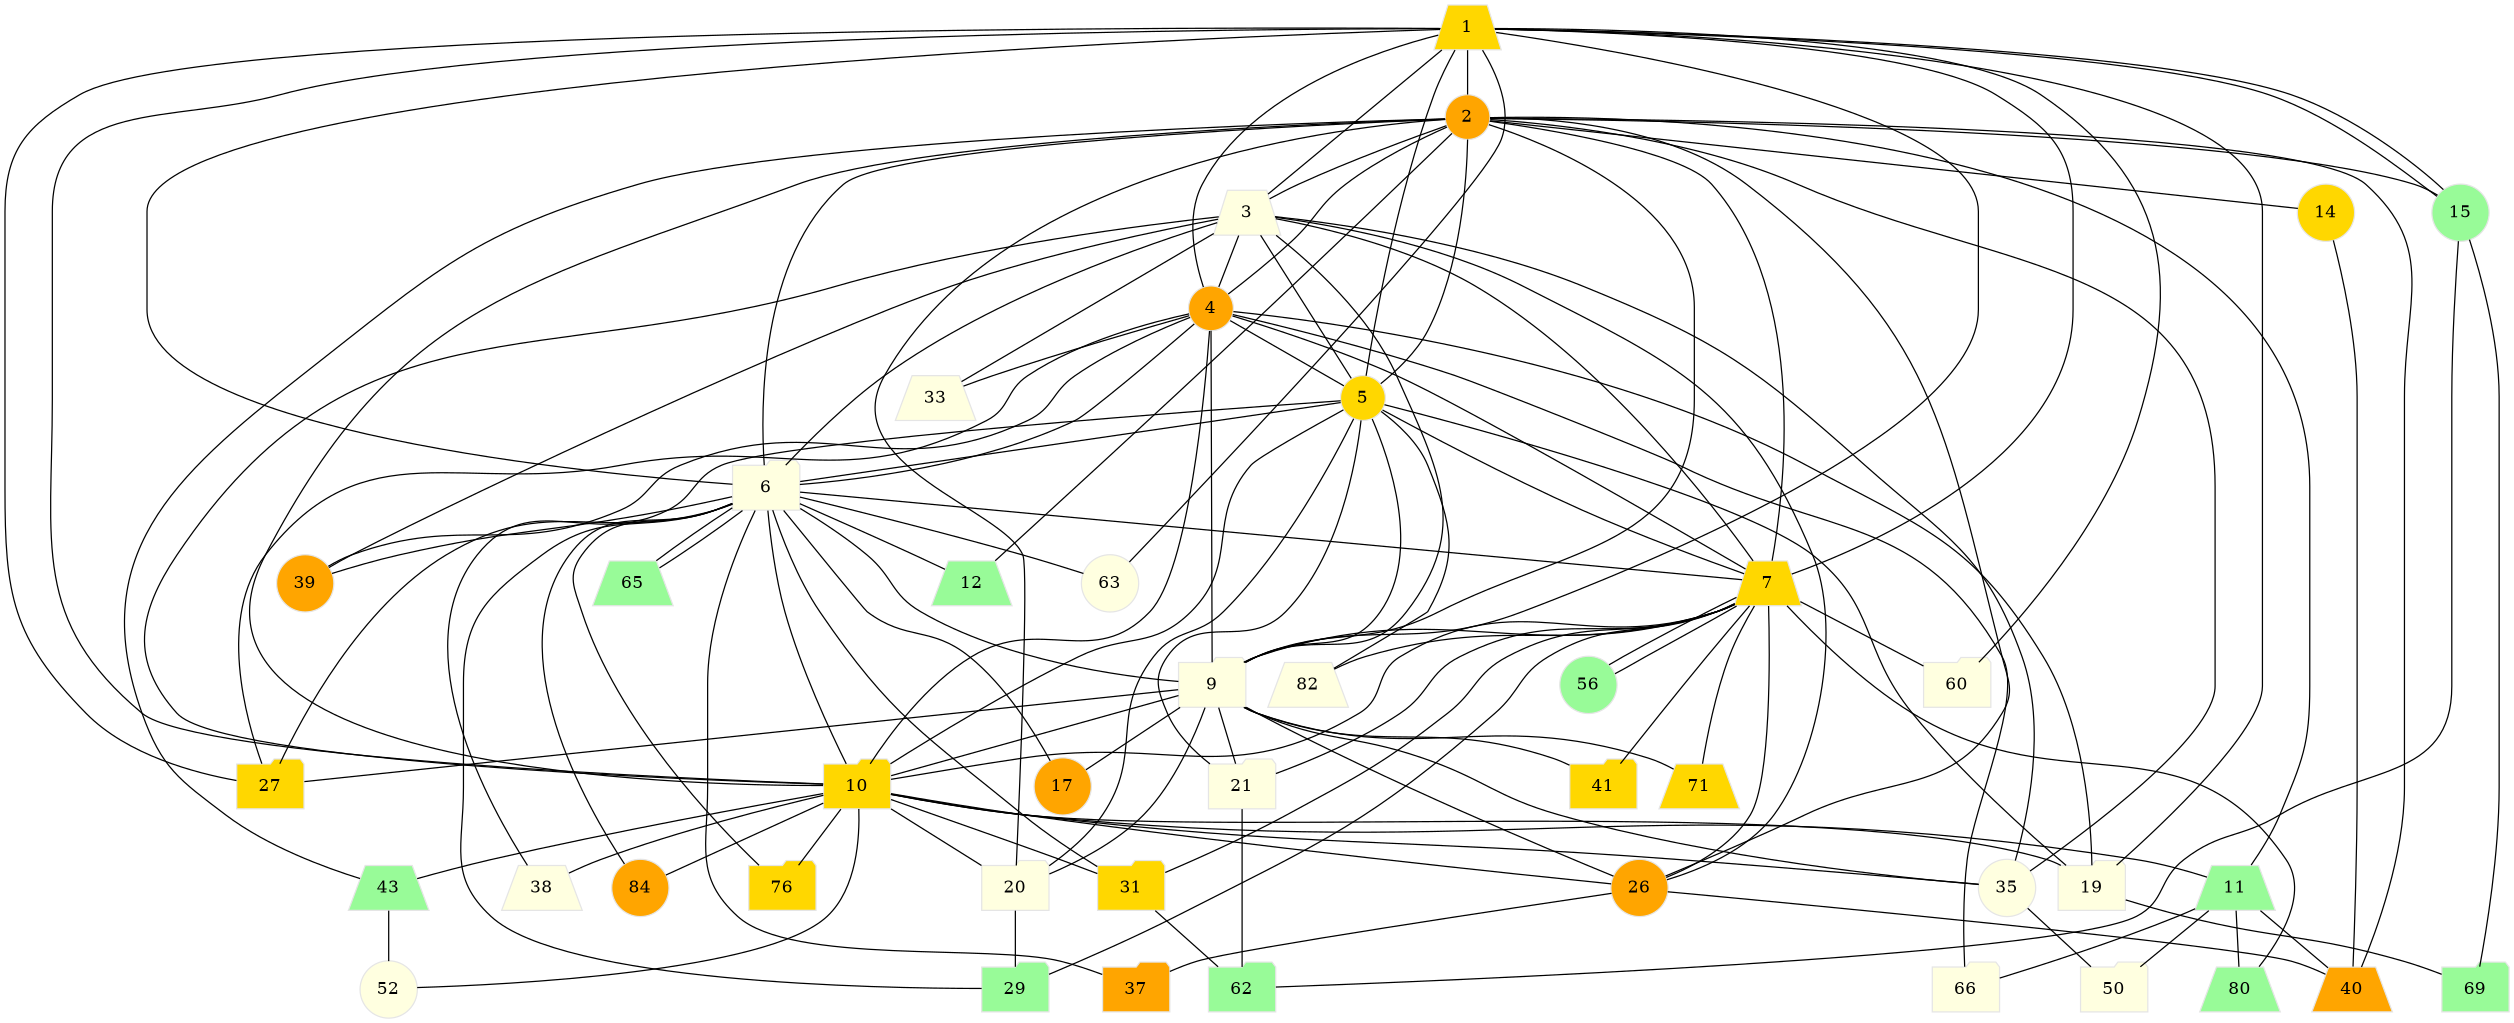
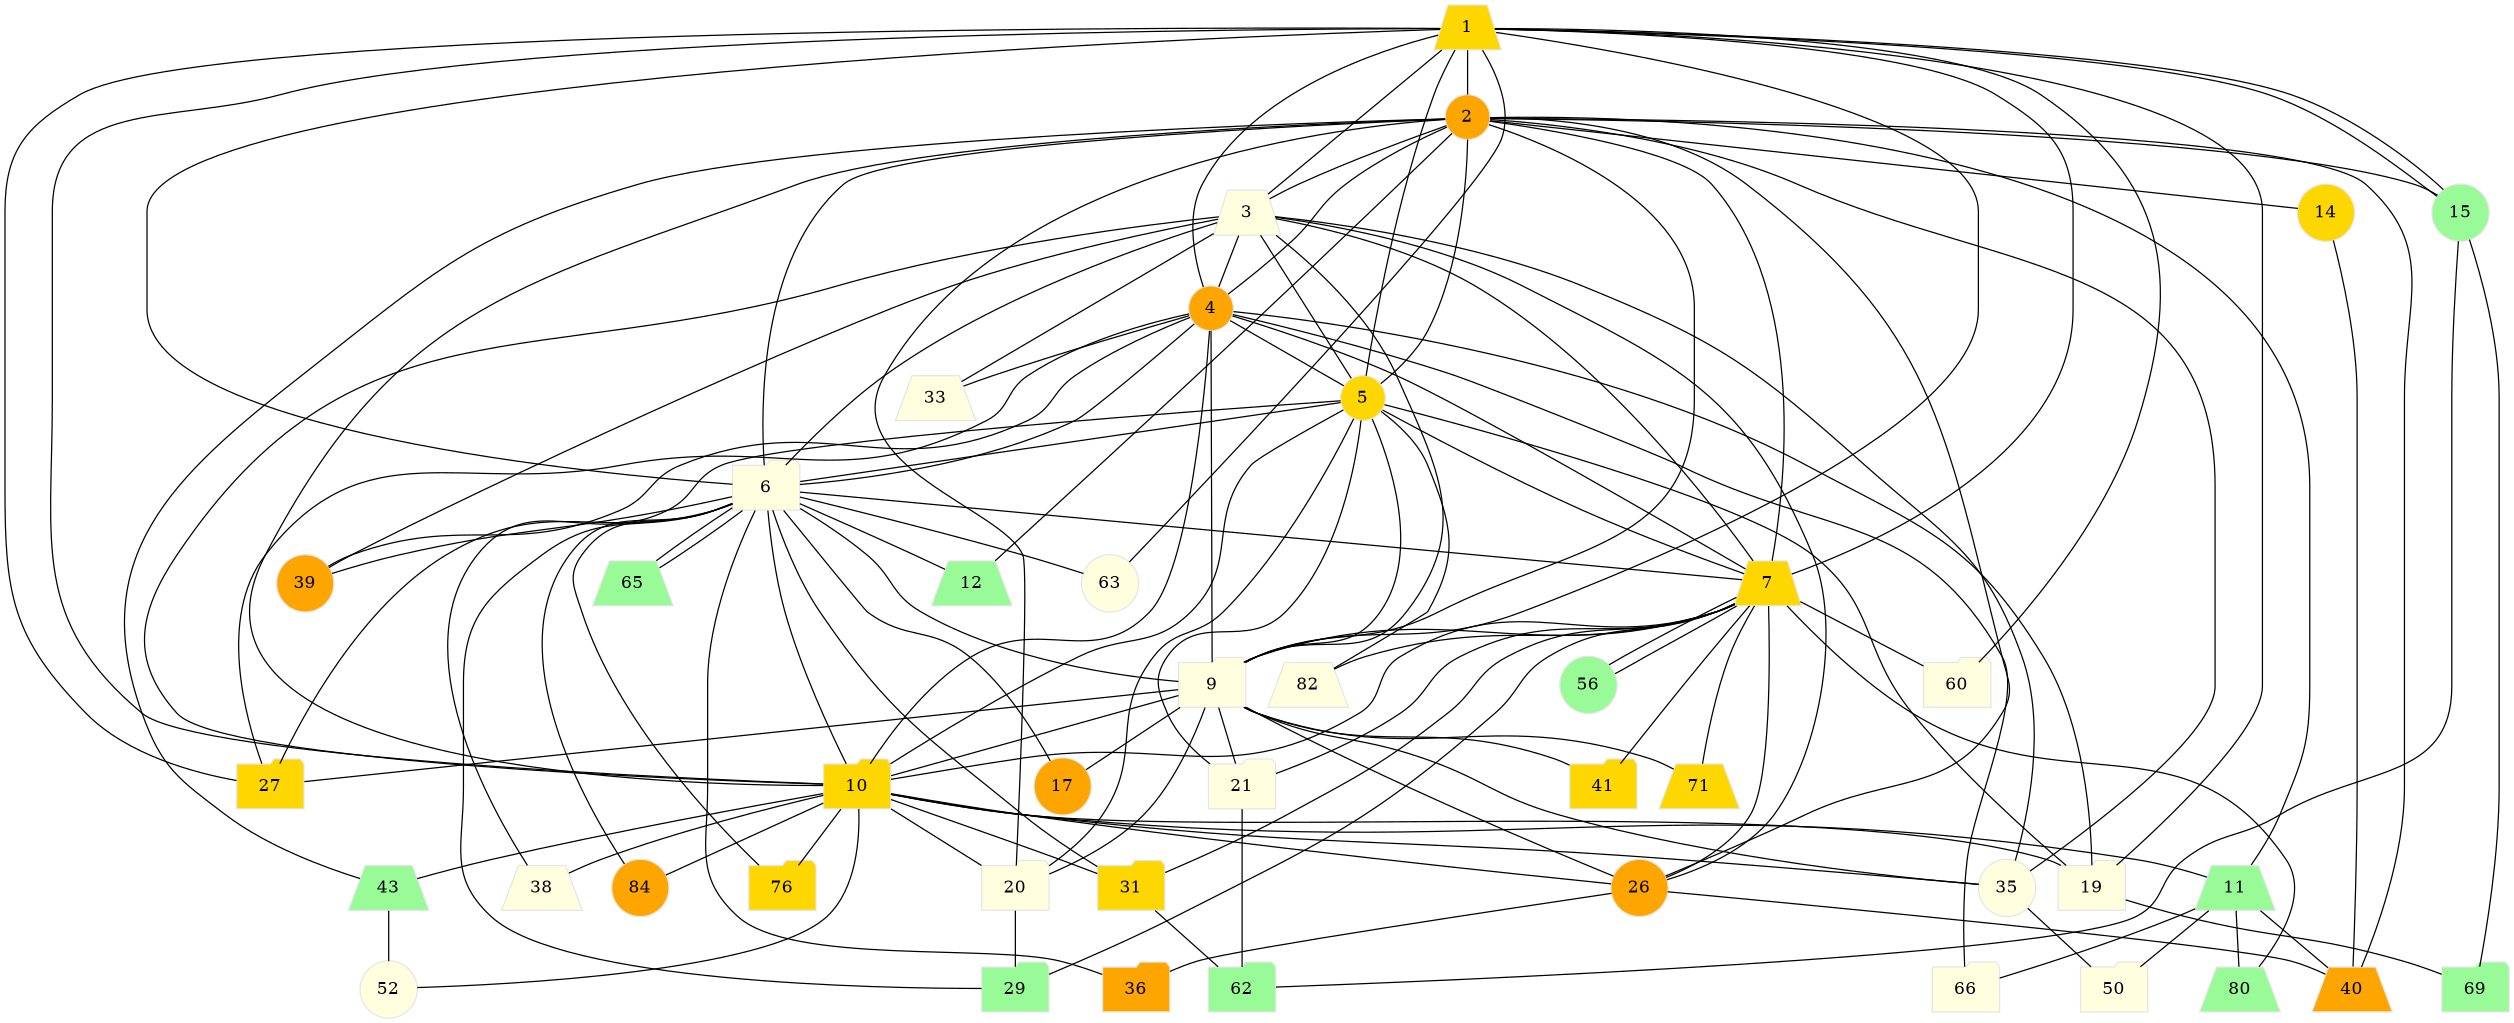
(1136, 989) -> (1136, 989)
